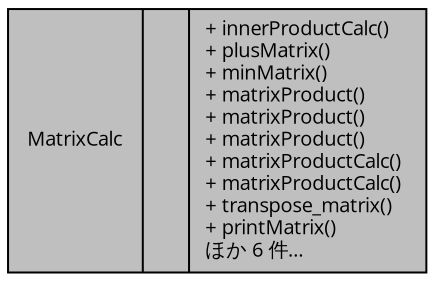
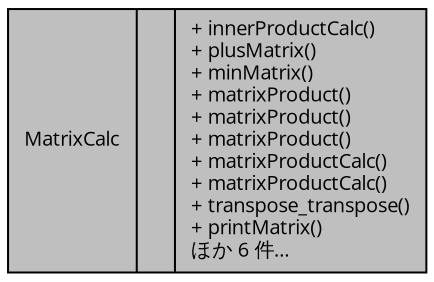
(300, 206) -> (301, 206)
